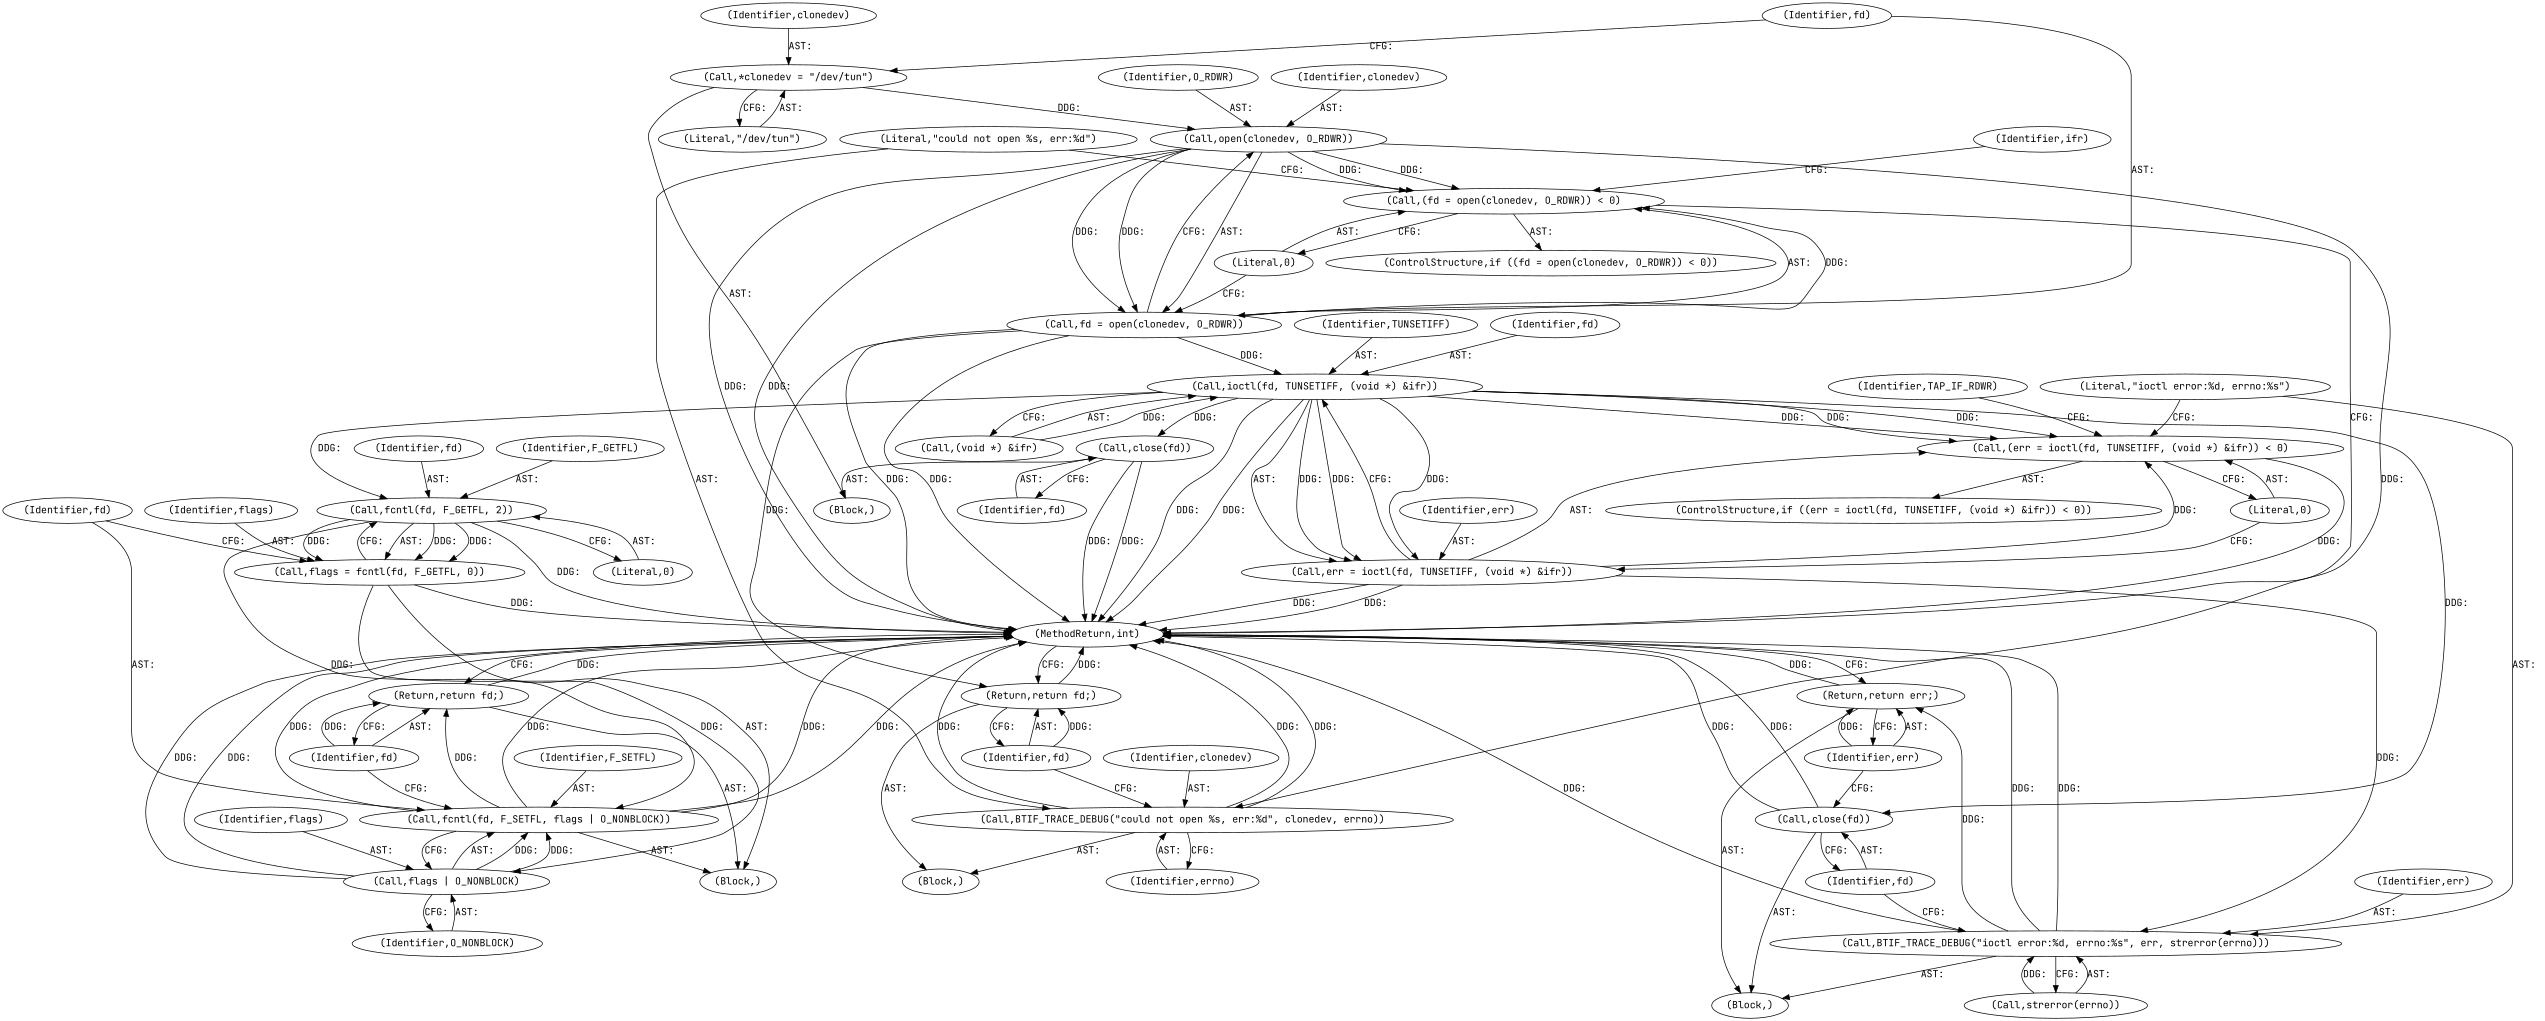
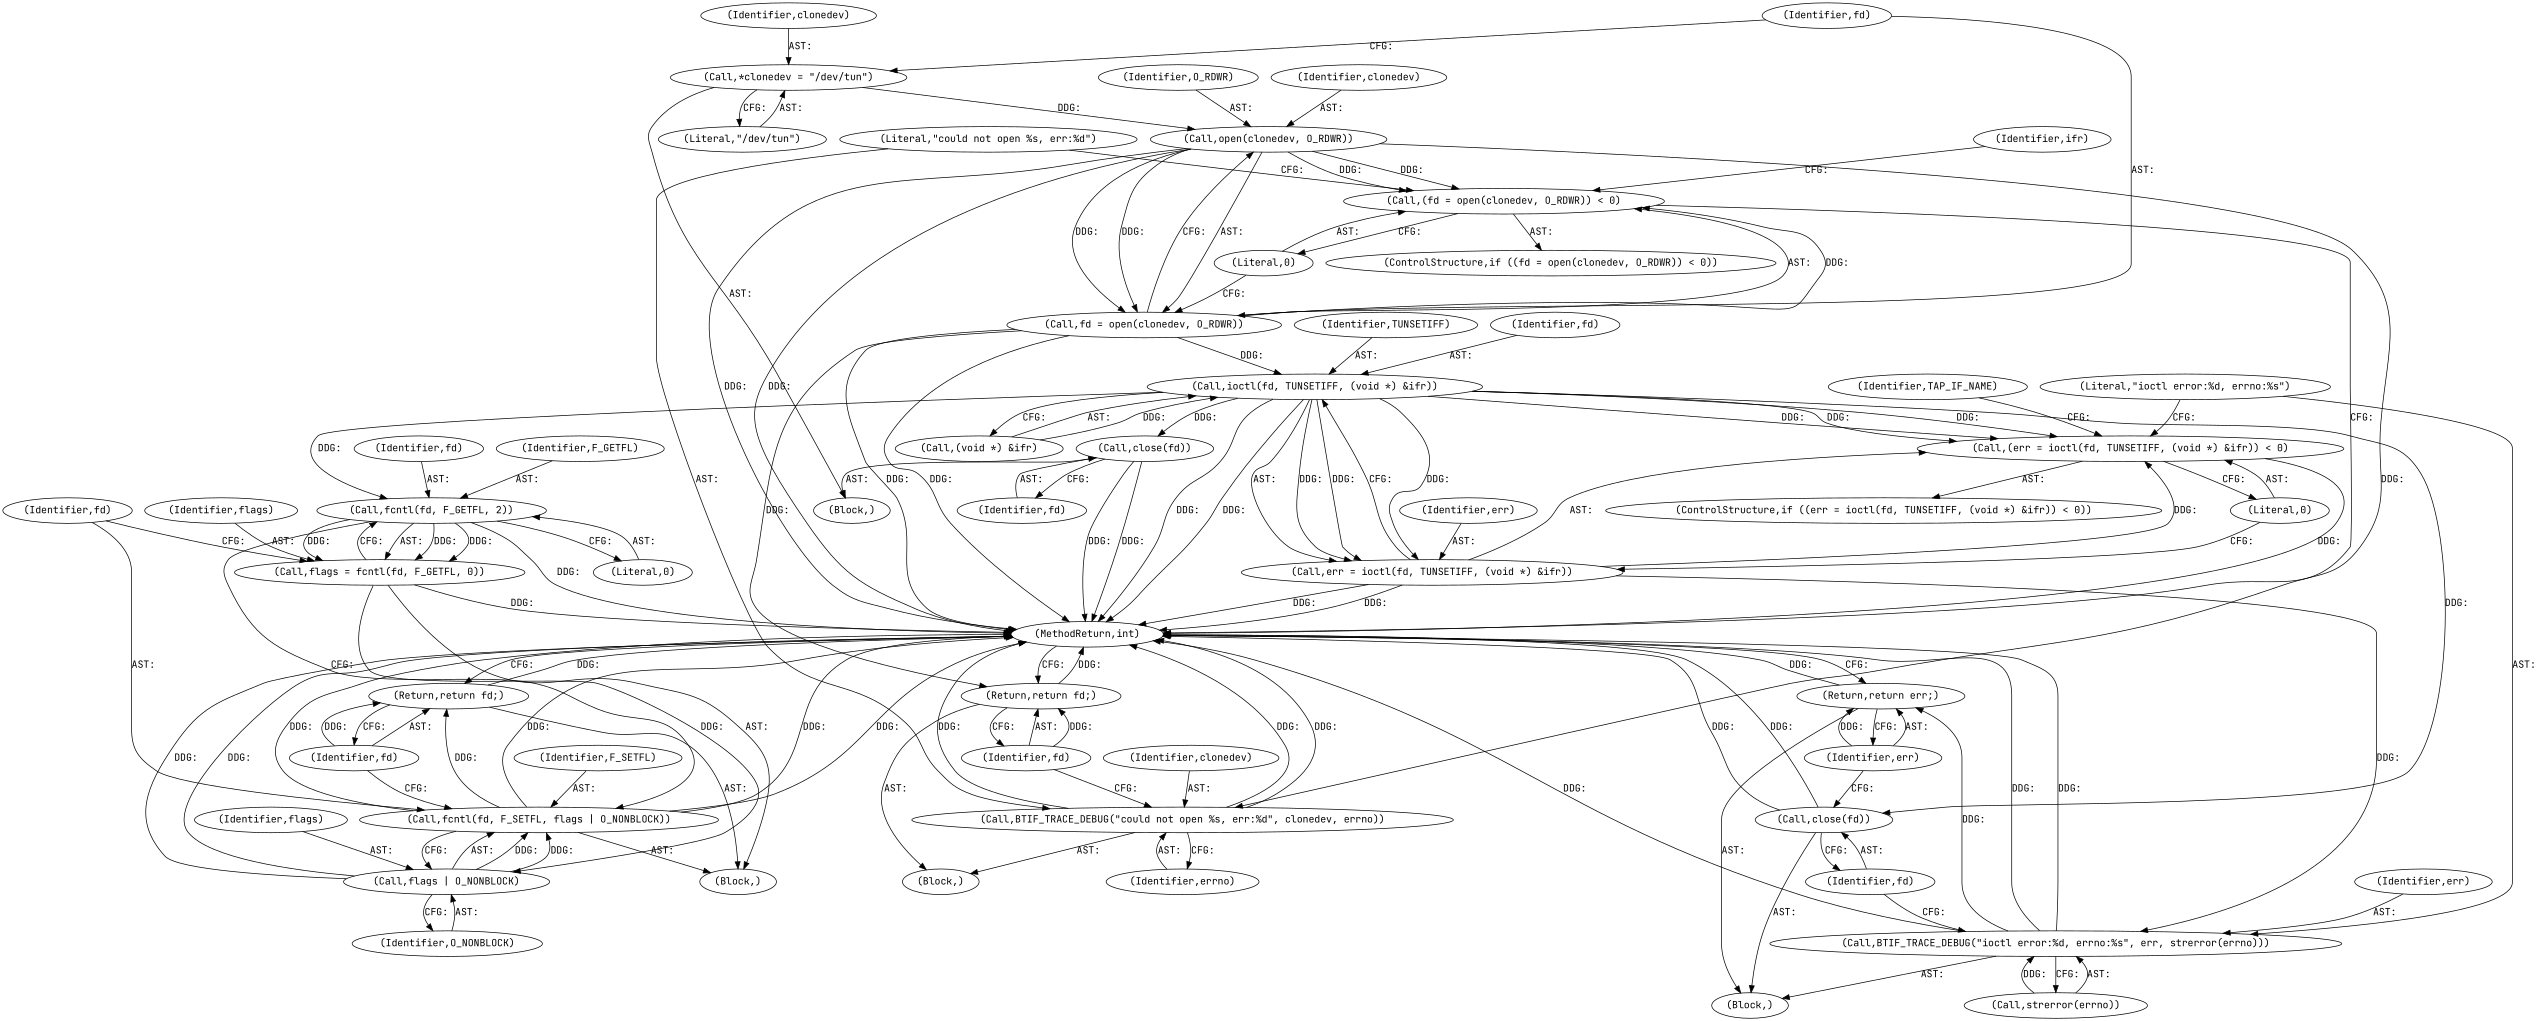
(1928, 387) -> (1928, 387)
(346, 665) -> (346, 665)
